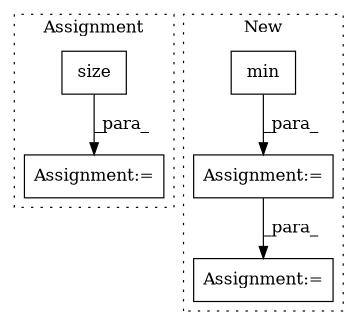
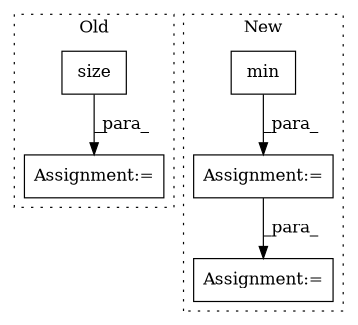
(94, 28) -> (94, 28)
